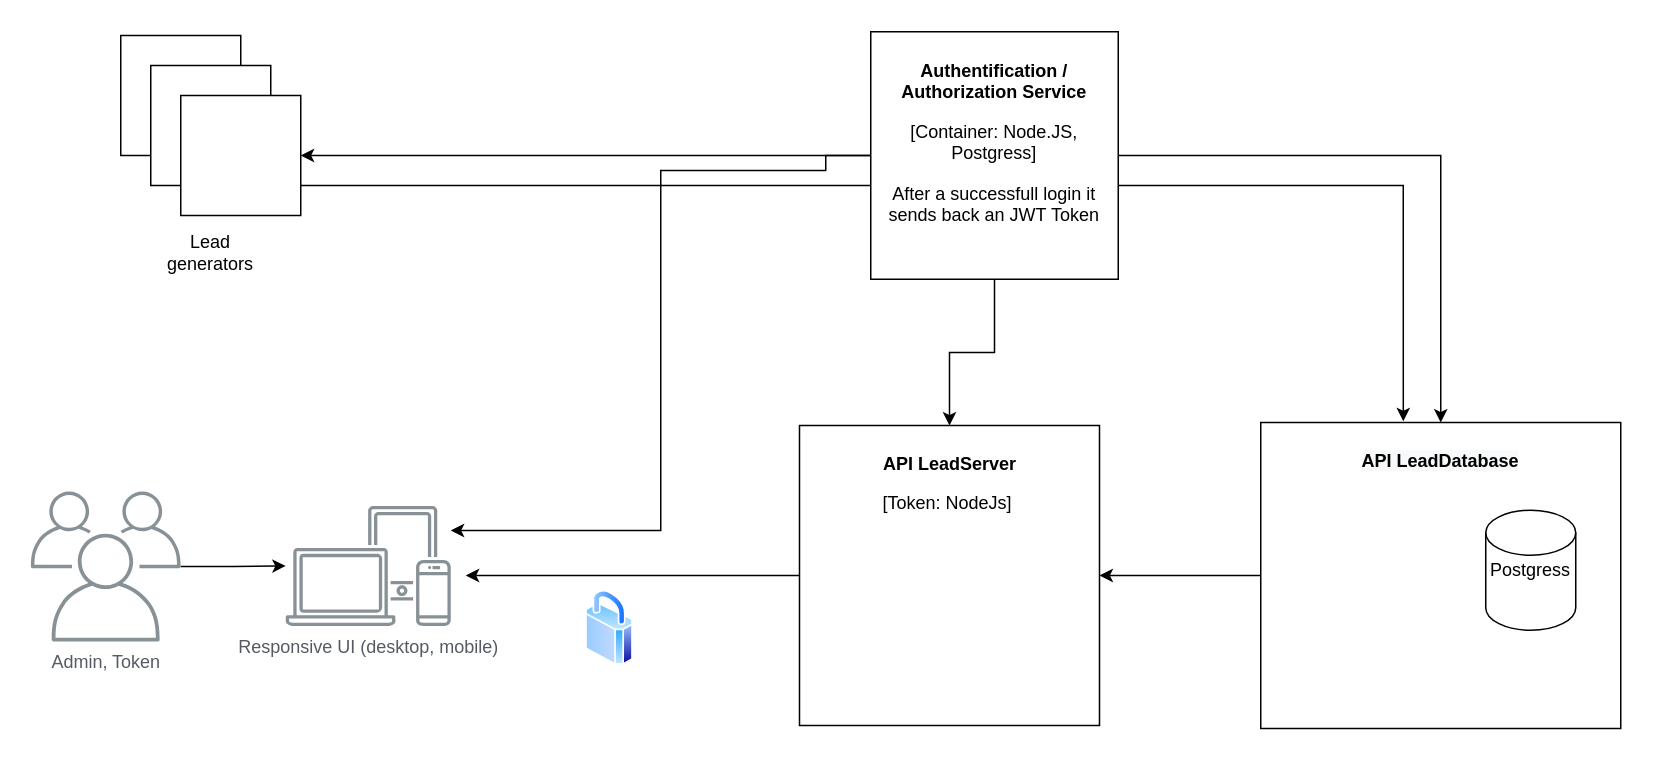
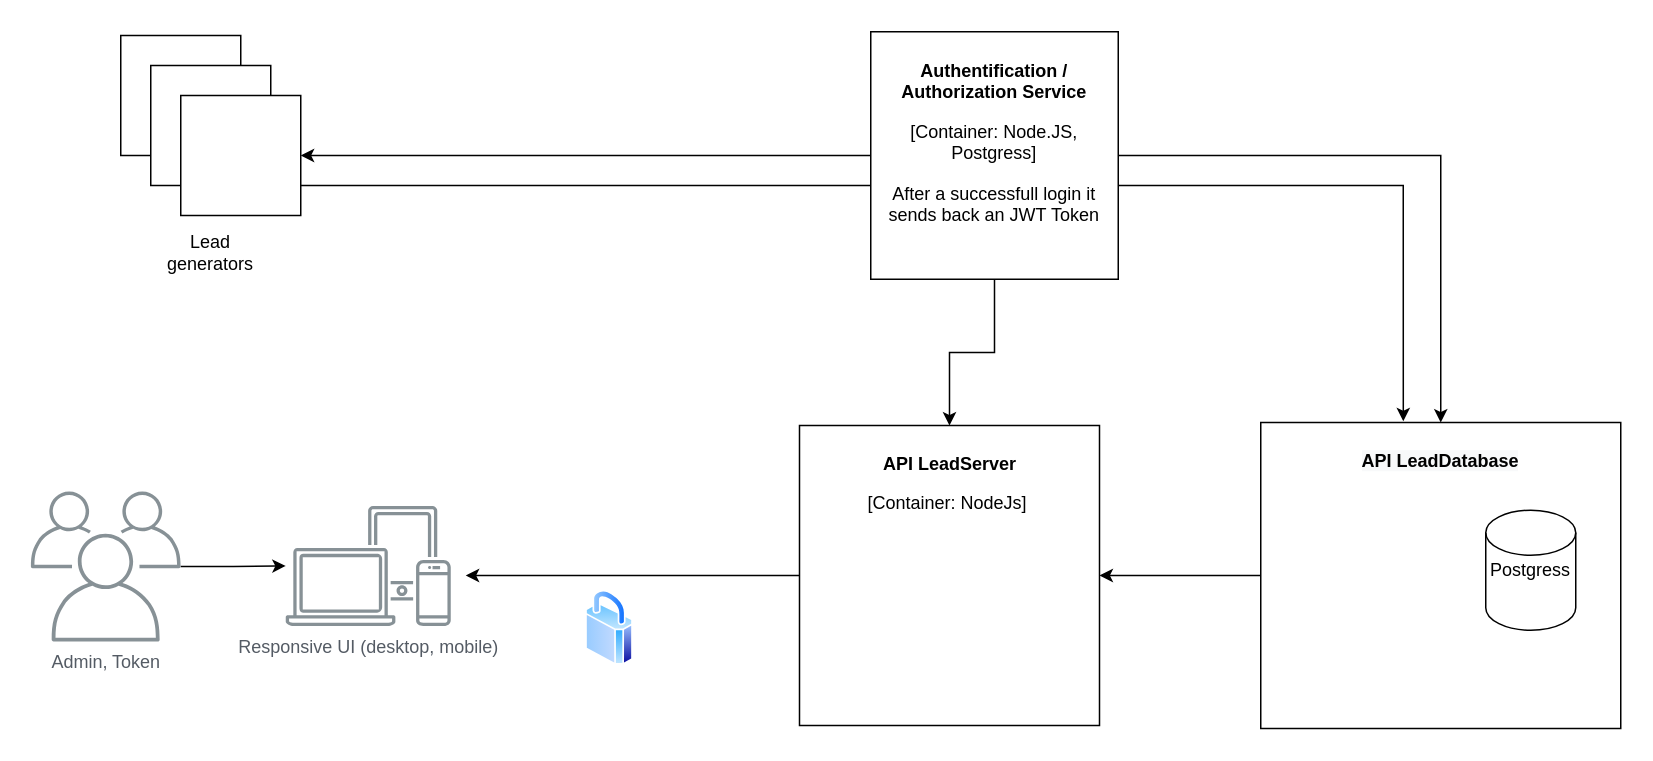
(661, 361) -> none
(950, 457) -> (950, 457)
